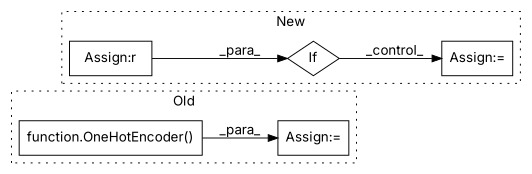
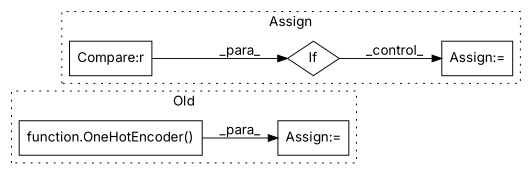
(291, 23) -> (291, 23)
(111, 58) -> (111, 58)
